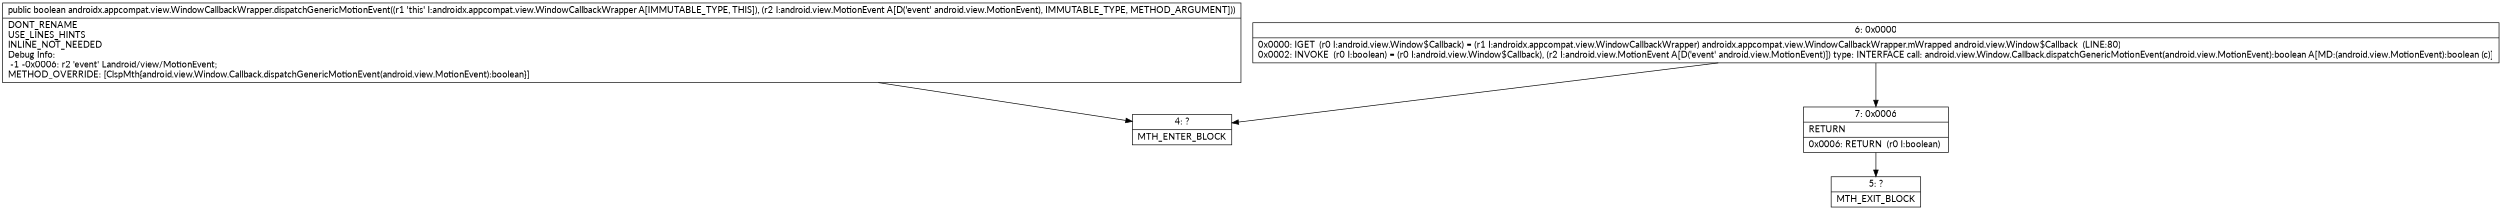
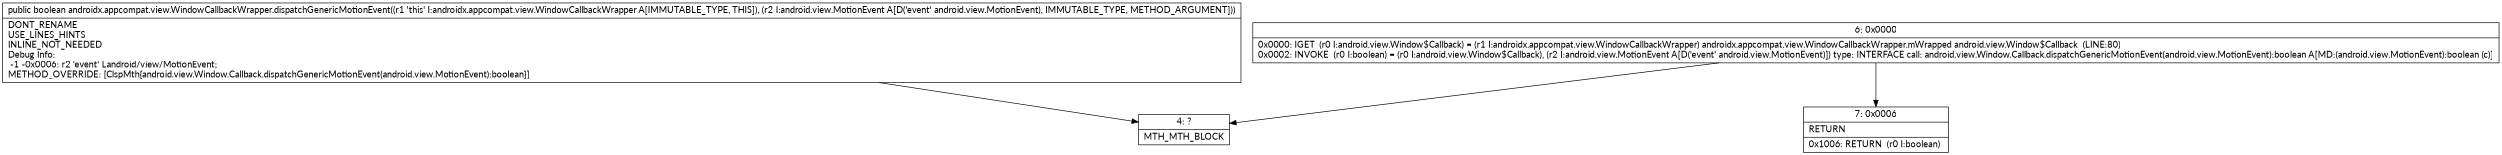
(1182, 137) -> (1184, 137)
(1876, 145) -> (1876, 145)
(1876, 192) -> none
